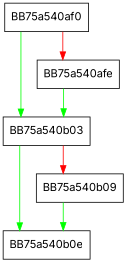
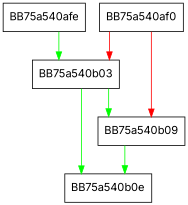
(63, 42) -> (151, 70)
(21, 70) -> (109, 42)
(63, 156) -> (109, 99)
